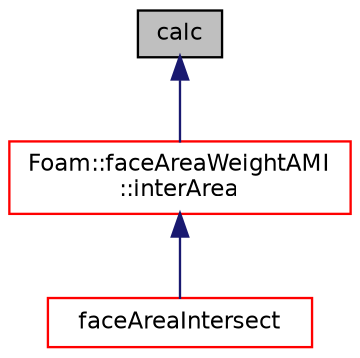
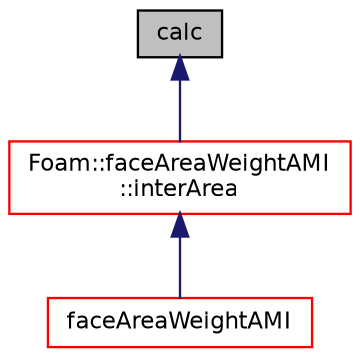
(180, 323) -> (180, 323)
